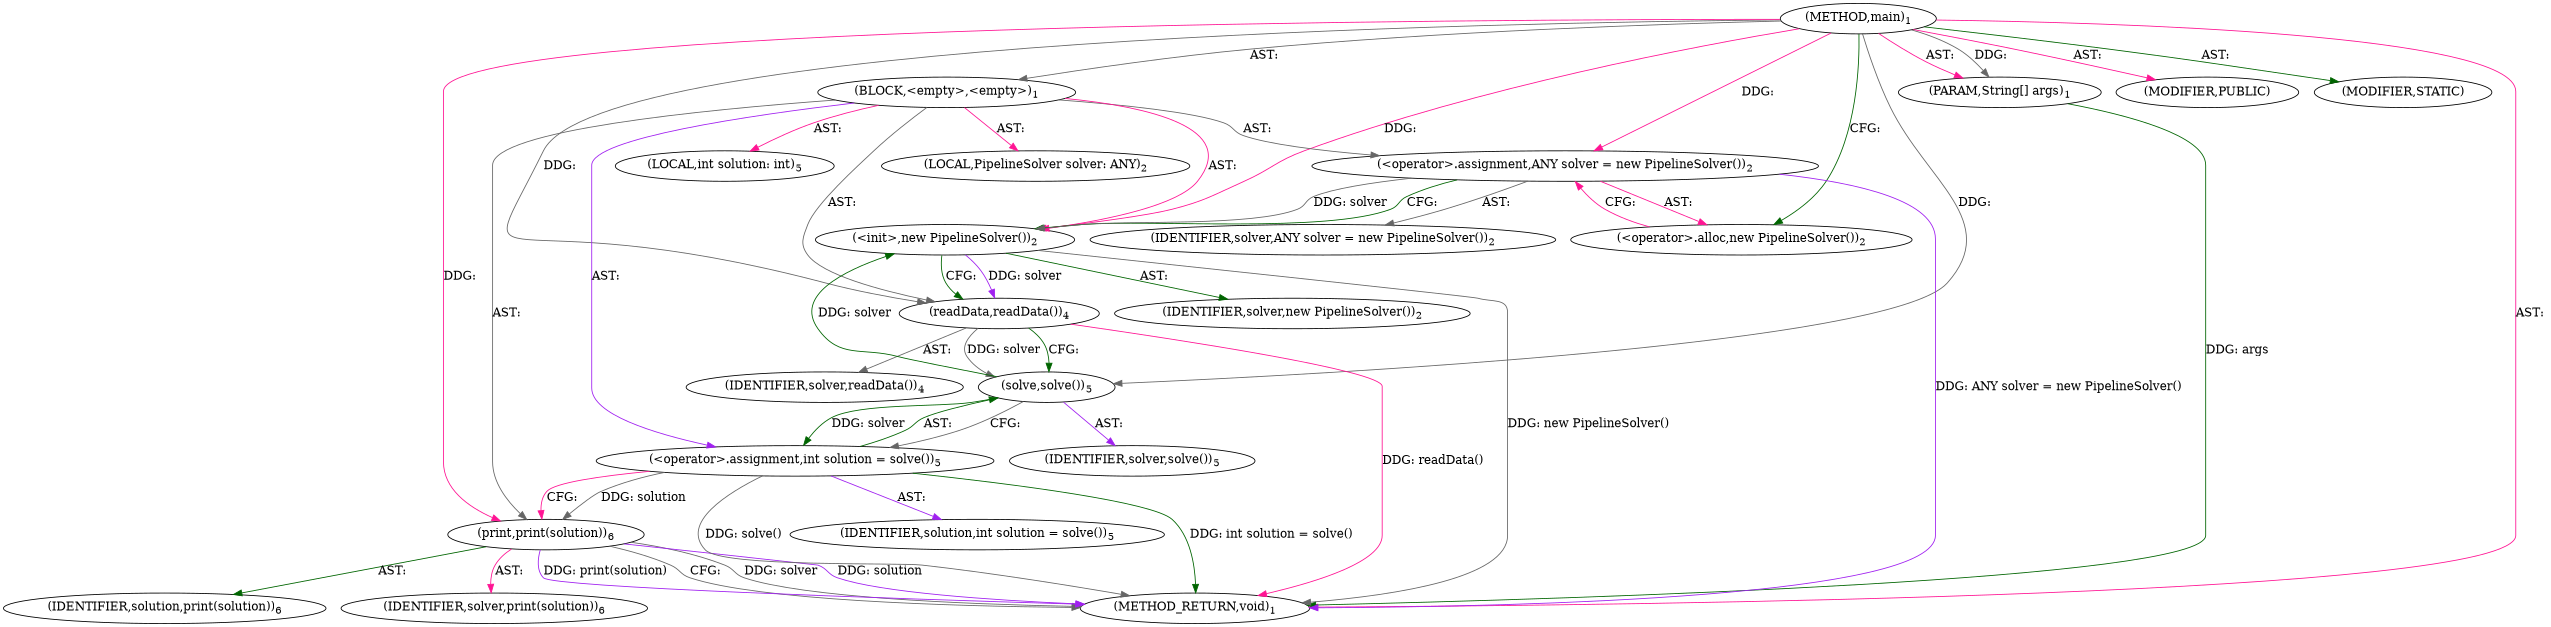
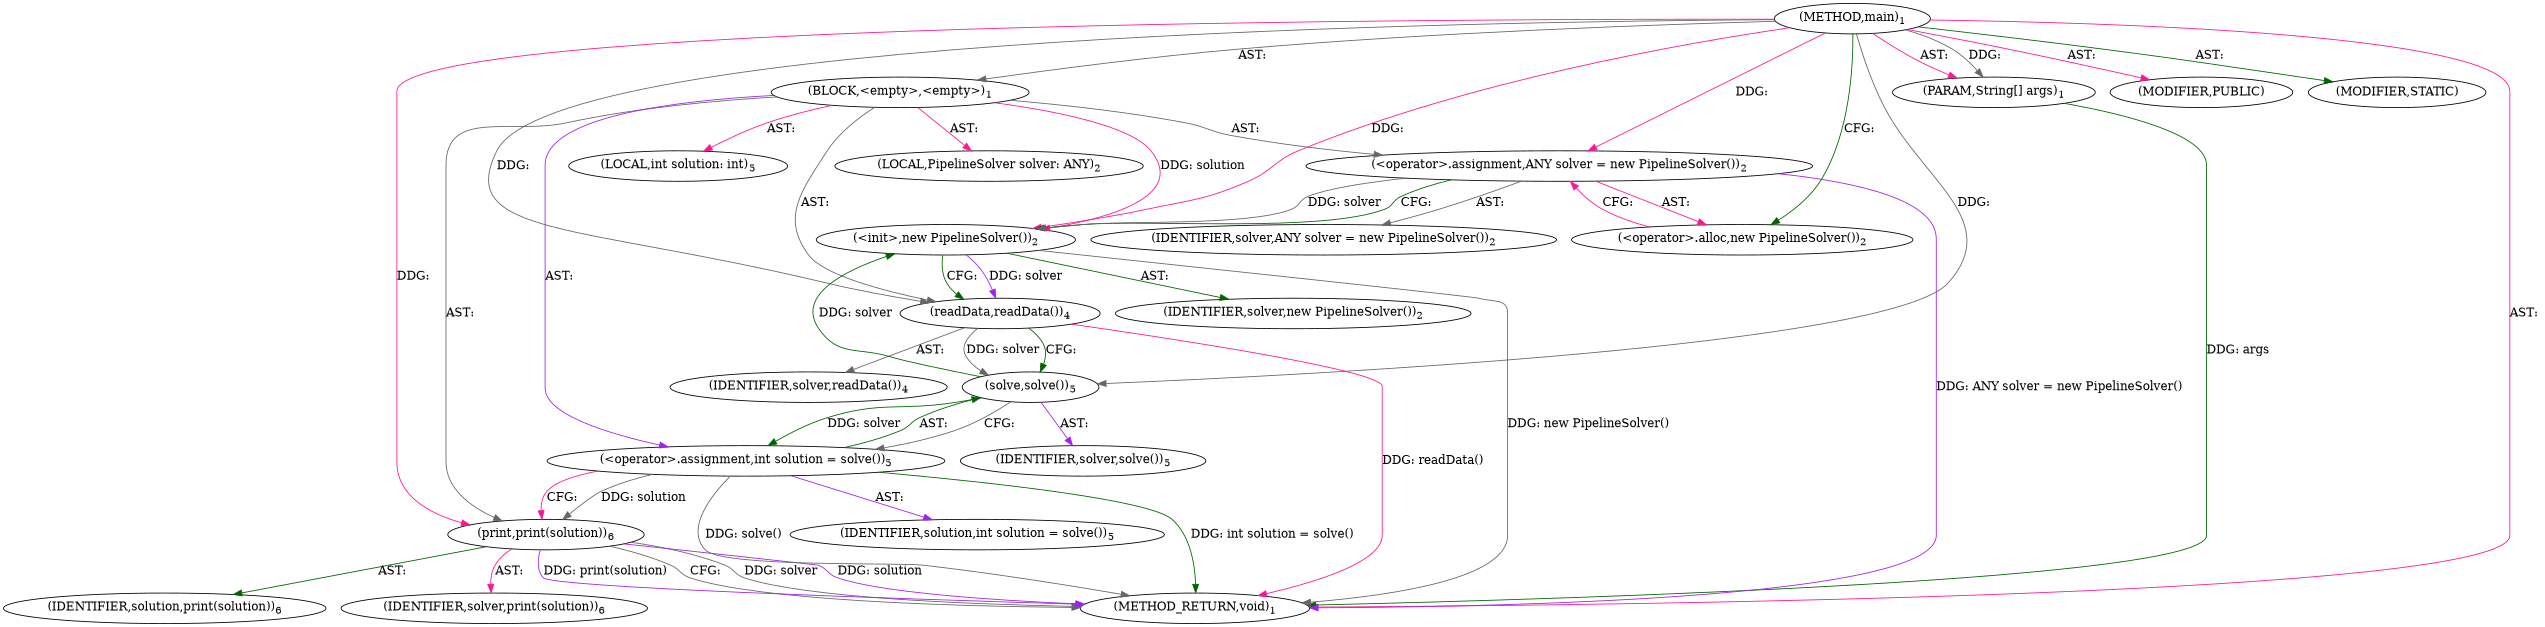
(1225, 166) -> (1203, 166)
